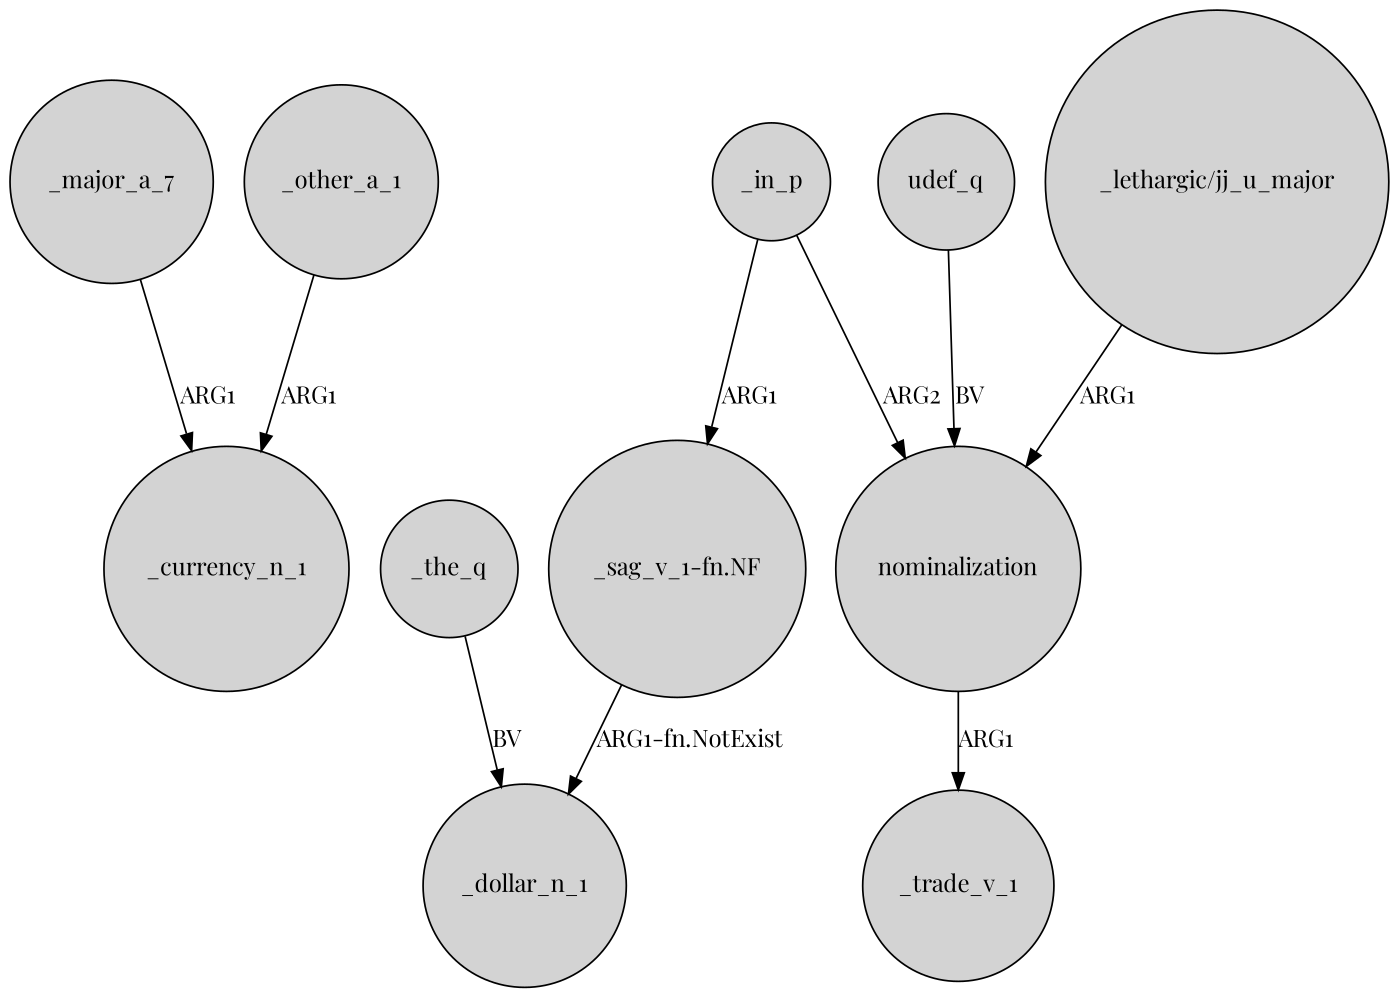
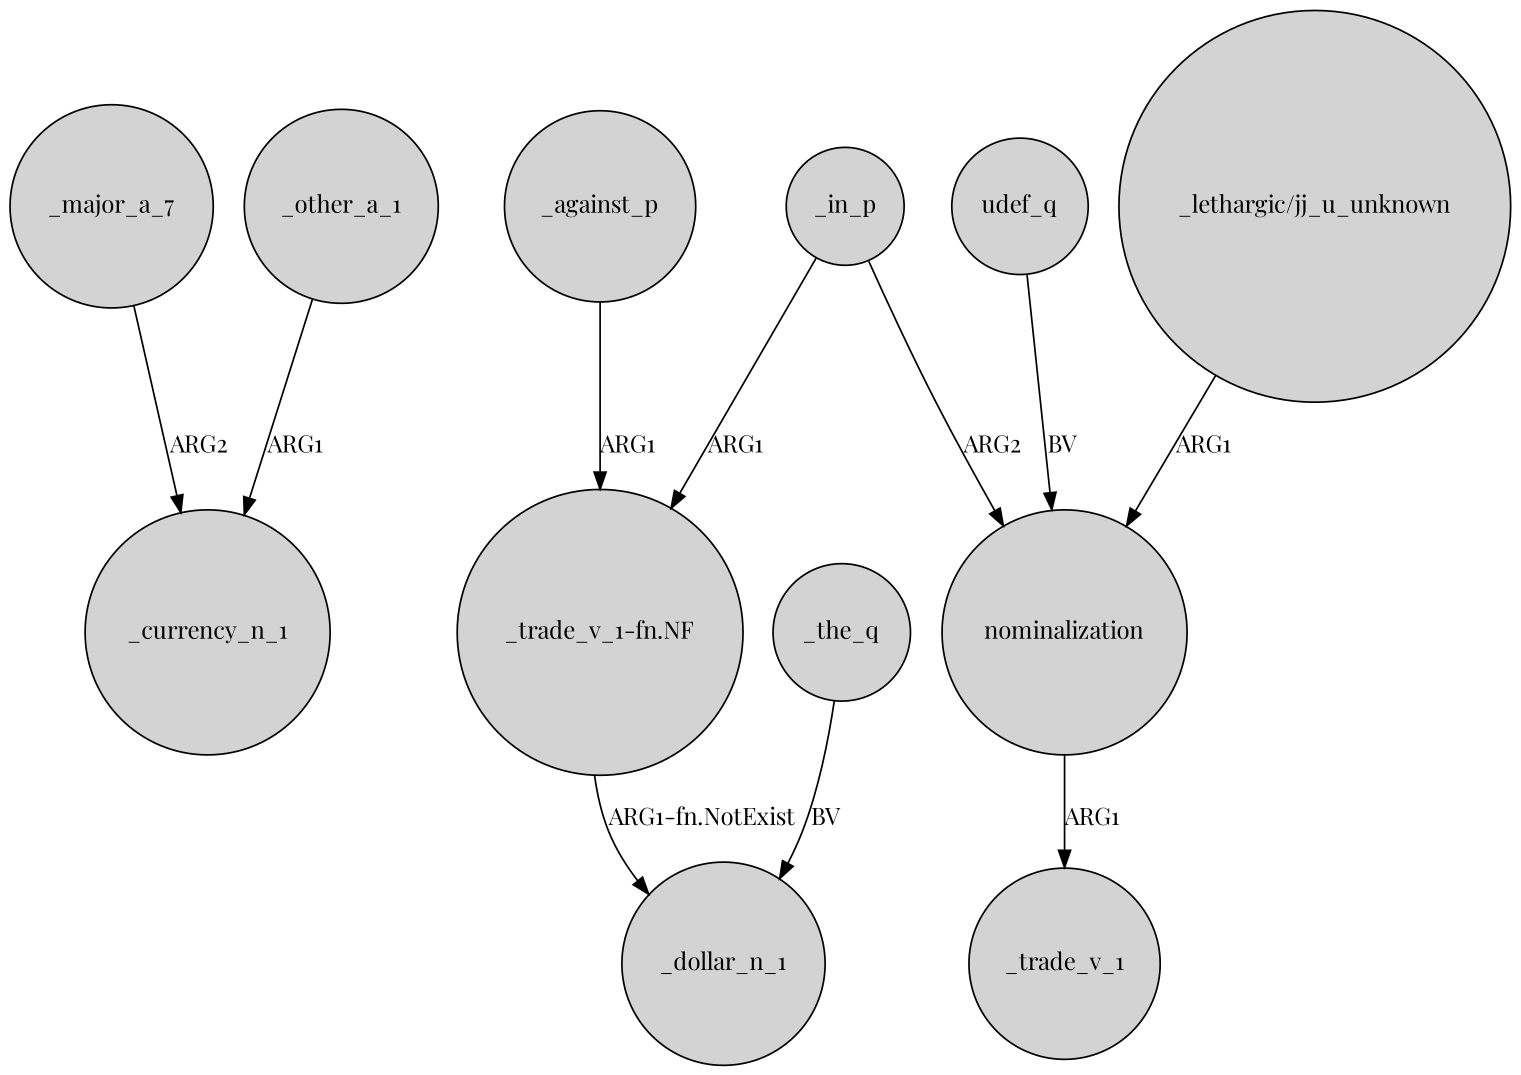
(1217, 182) -> (1315, 206)
none -> (600, 206)
(208, 397) -> (199, 446)
(677, 569) -> (600, 632)
